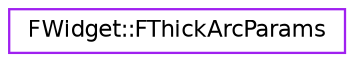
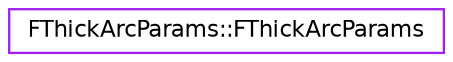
(177, 31) -> (227, 31)
